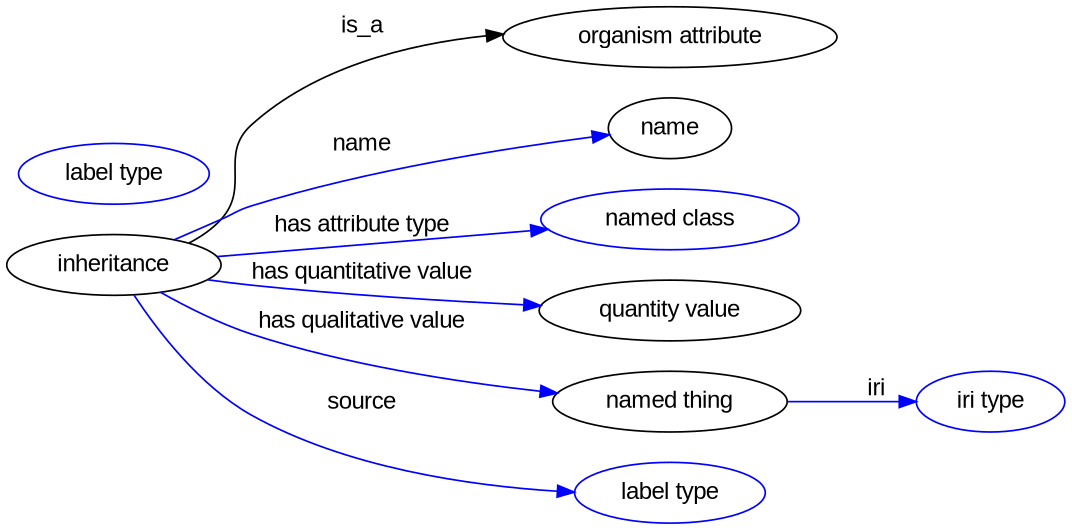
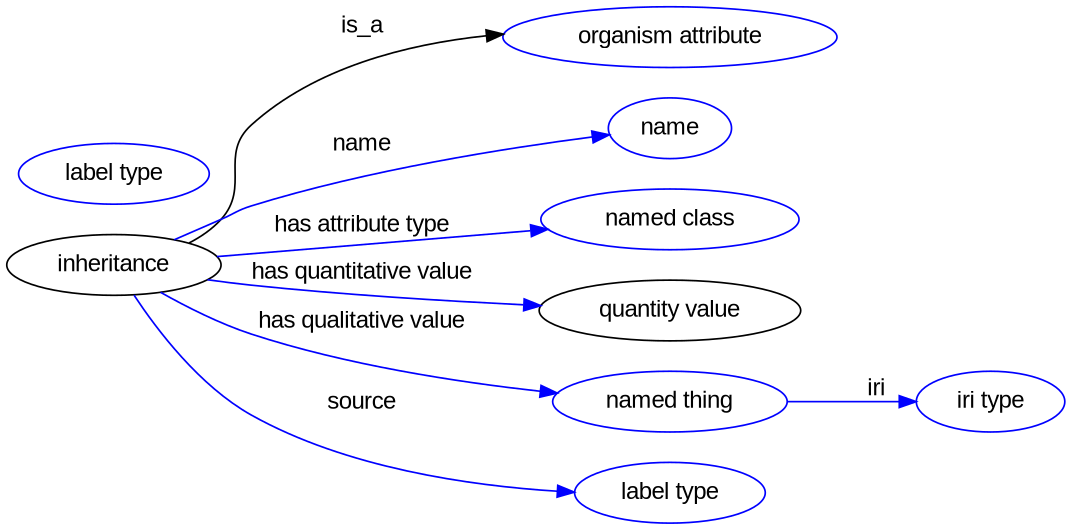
(670, 37) -> (670, 37)
(670, 128) -> (670, 128)
(670, 402) -> (670, 402)
